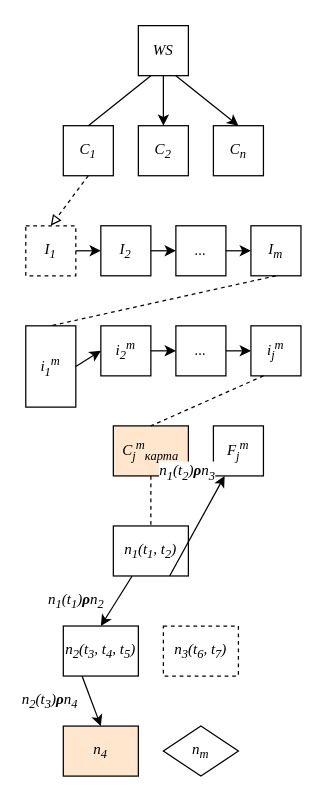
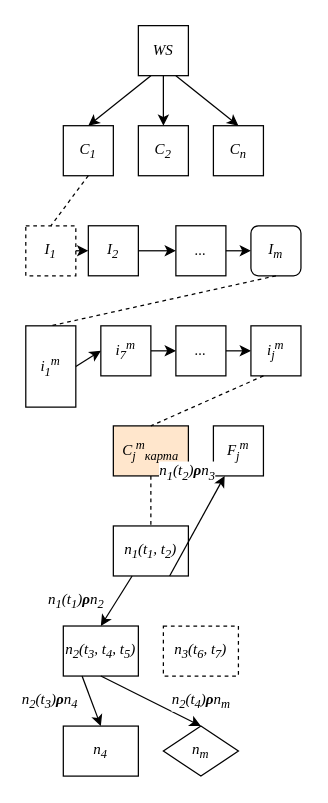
(93, 122) -> (96, 119)
(58, 216) -> (55, 220)
(126, 251) -> (113, 251)
(276, 251) -> (276, 251)
(126, 351) -> (126, 351)
none -> (147, 699)
(101, 751) -> (101, 751)
